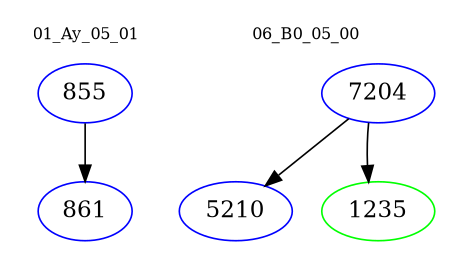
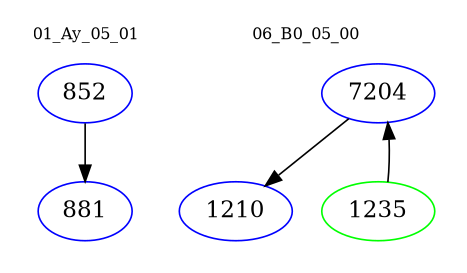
(85, 93) -> (85, 93)
(367, 144) -> (389, 161)
(85, 211) -> (85, 211)
(236, 211) -> (236, 211)
